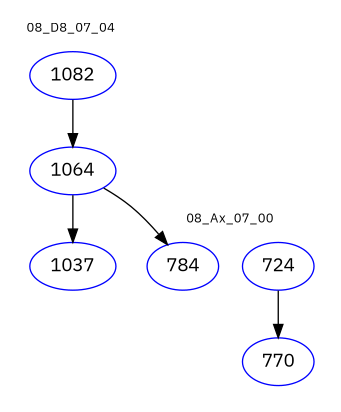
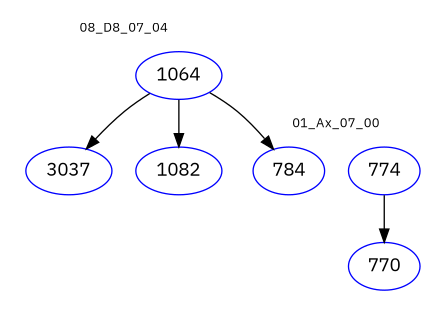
(73, 117) -> (179, 117)
(231, 219) -> (337, 124)
(73, 266) -> (69, 171)
(278, 266) -> (384, 171)
